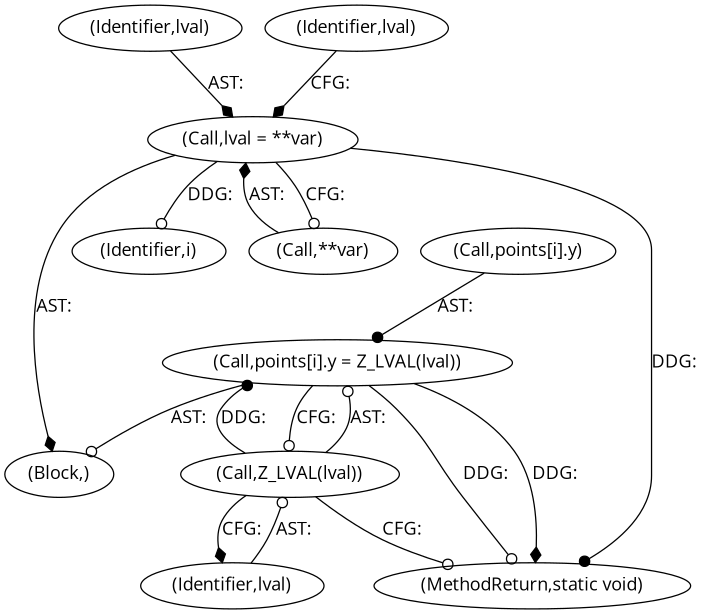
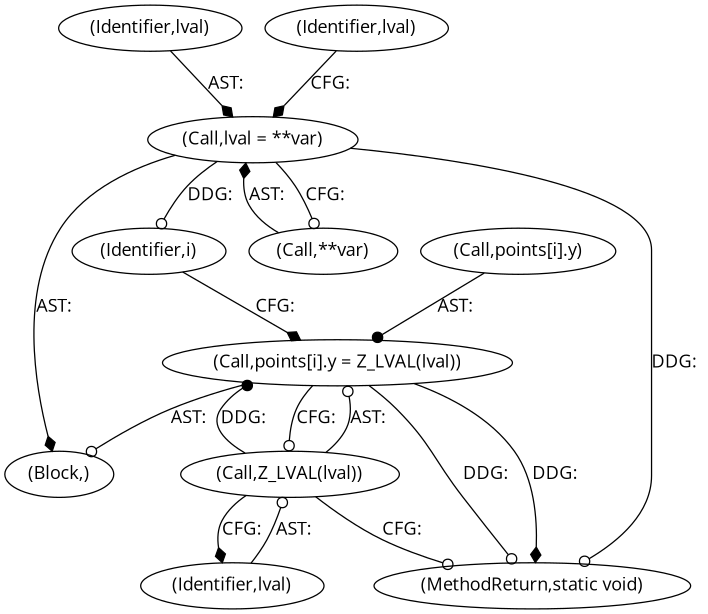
(652, 251) -> (652, 251)
none -> (235, 302)
